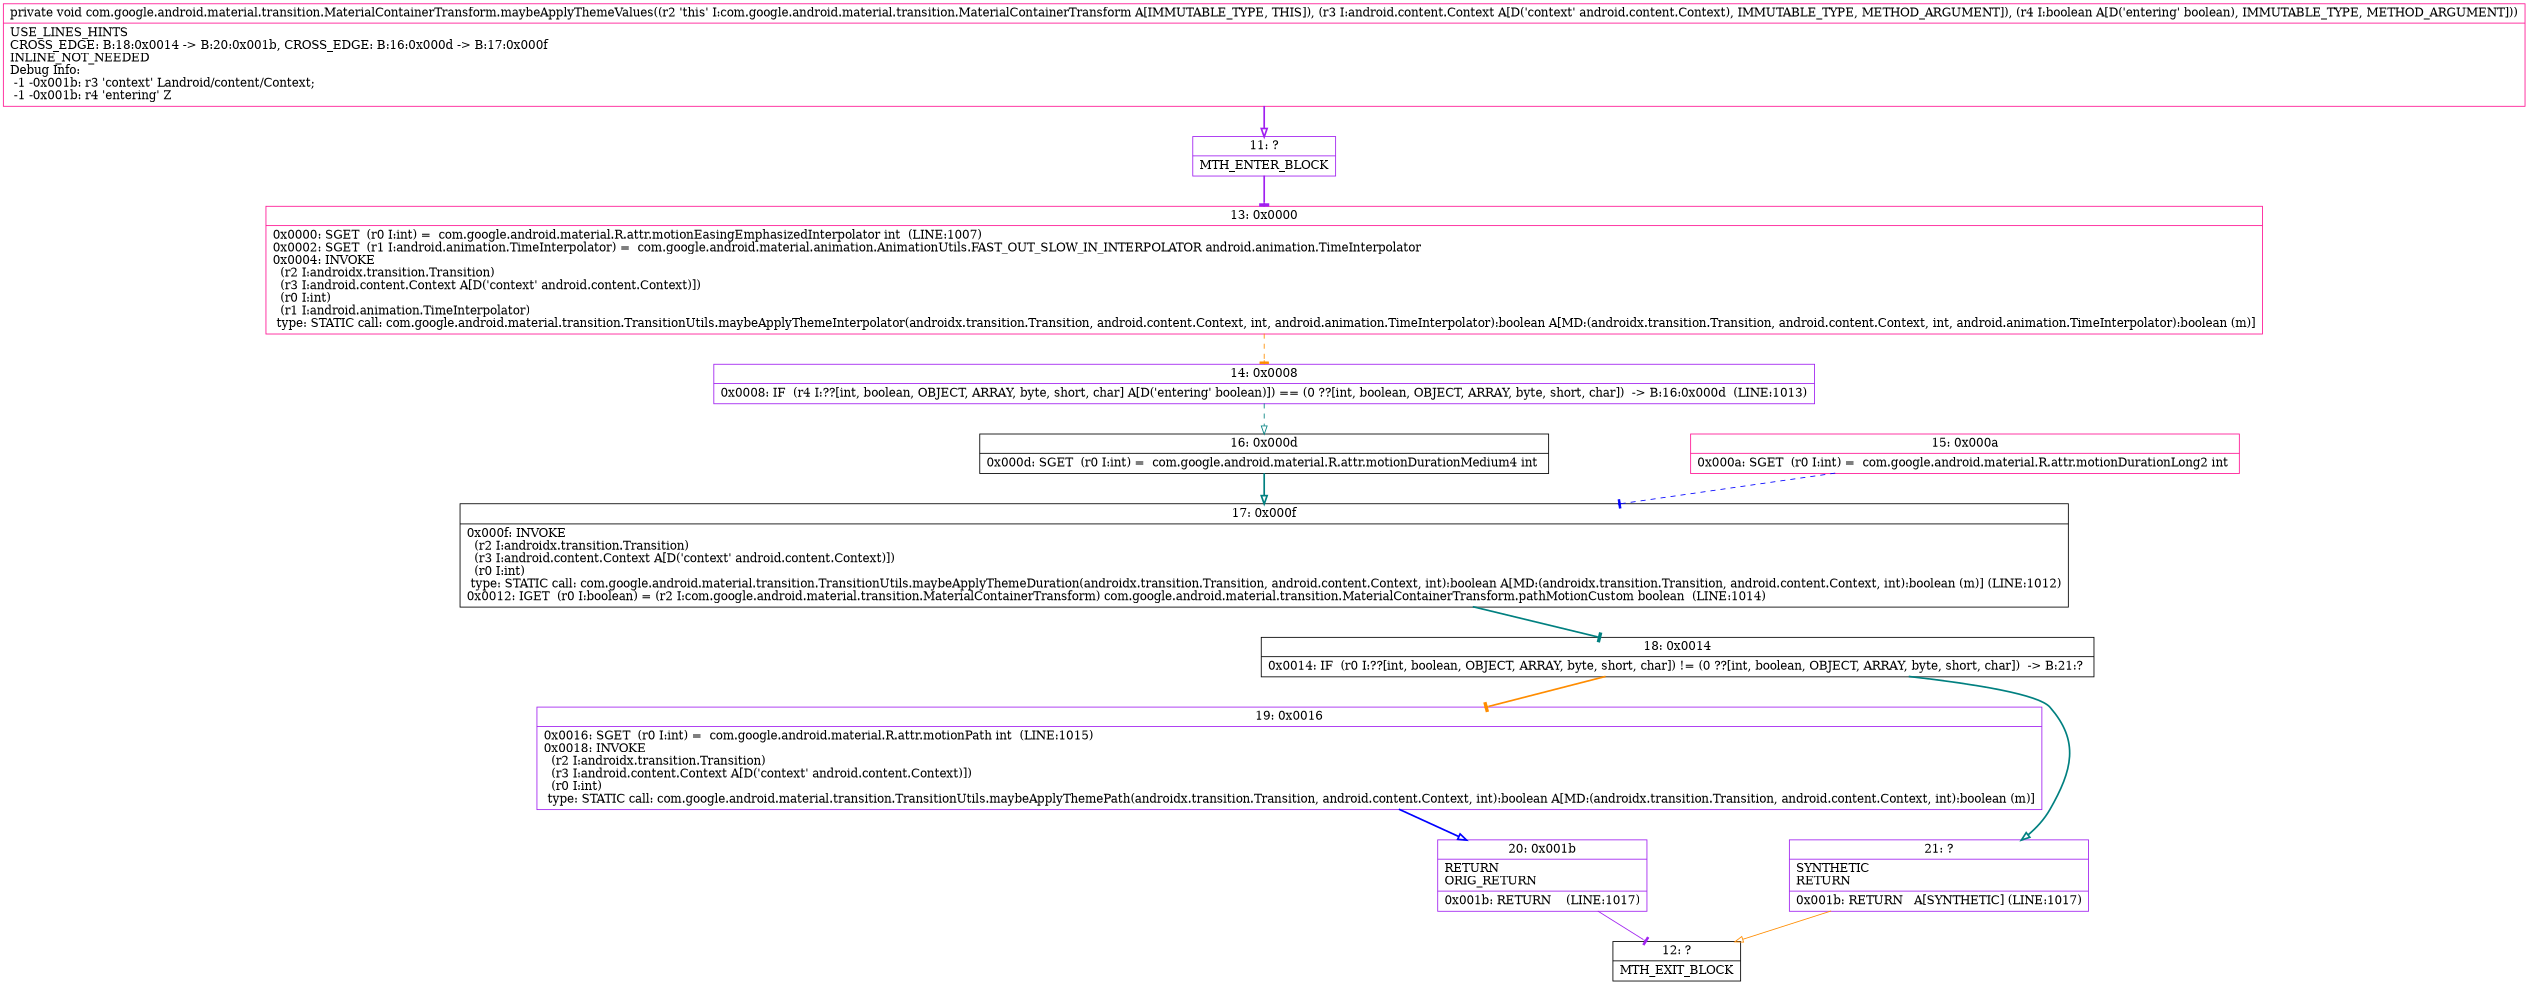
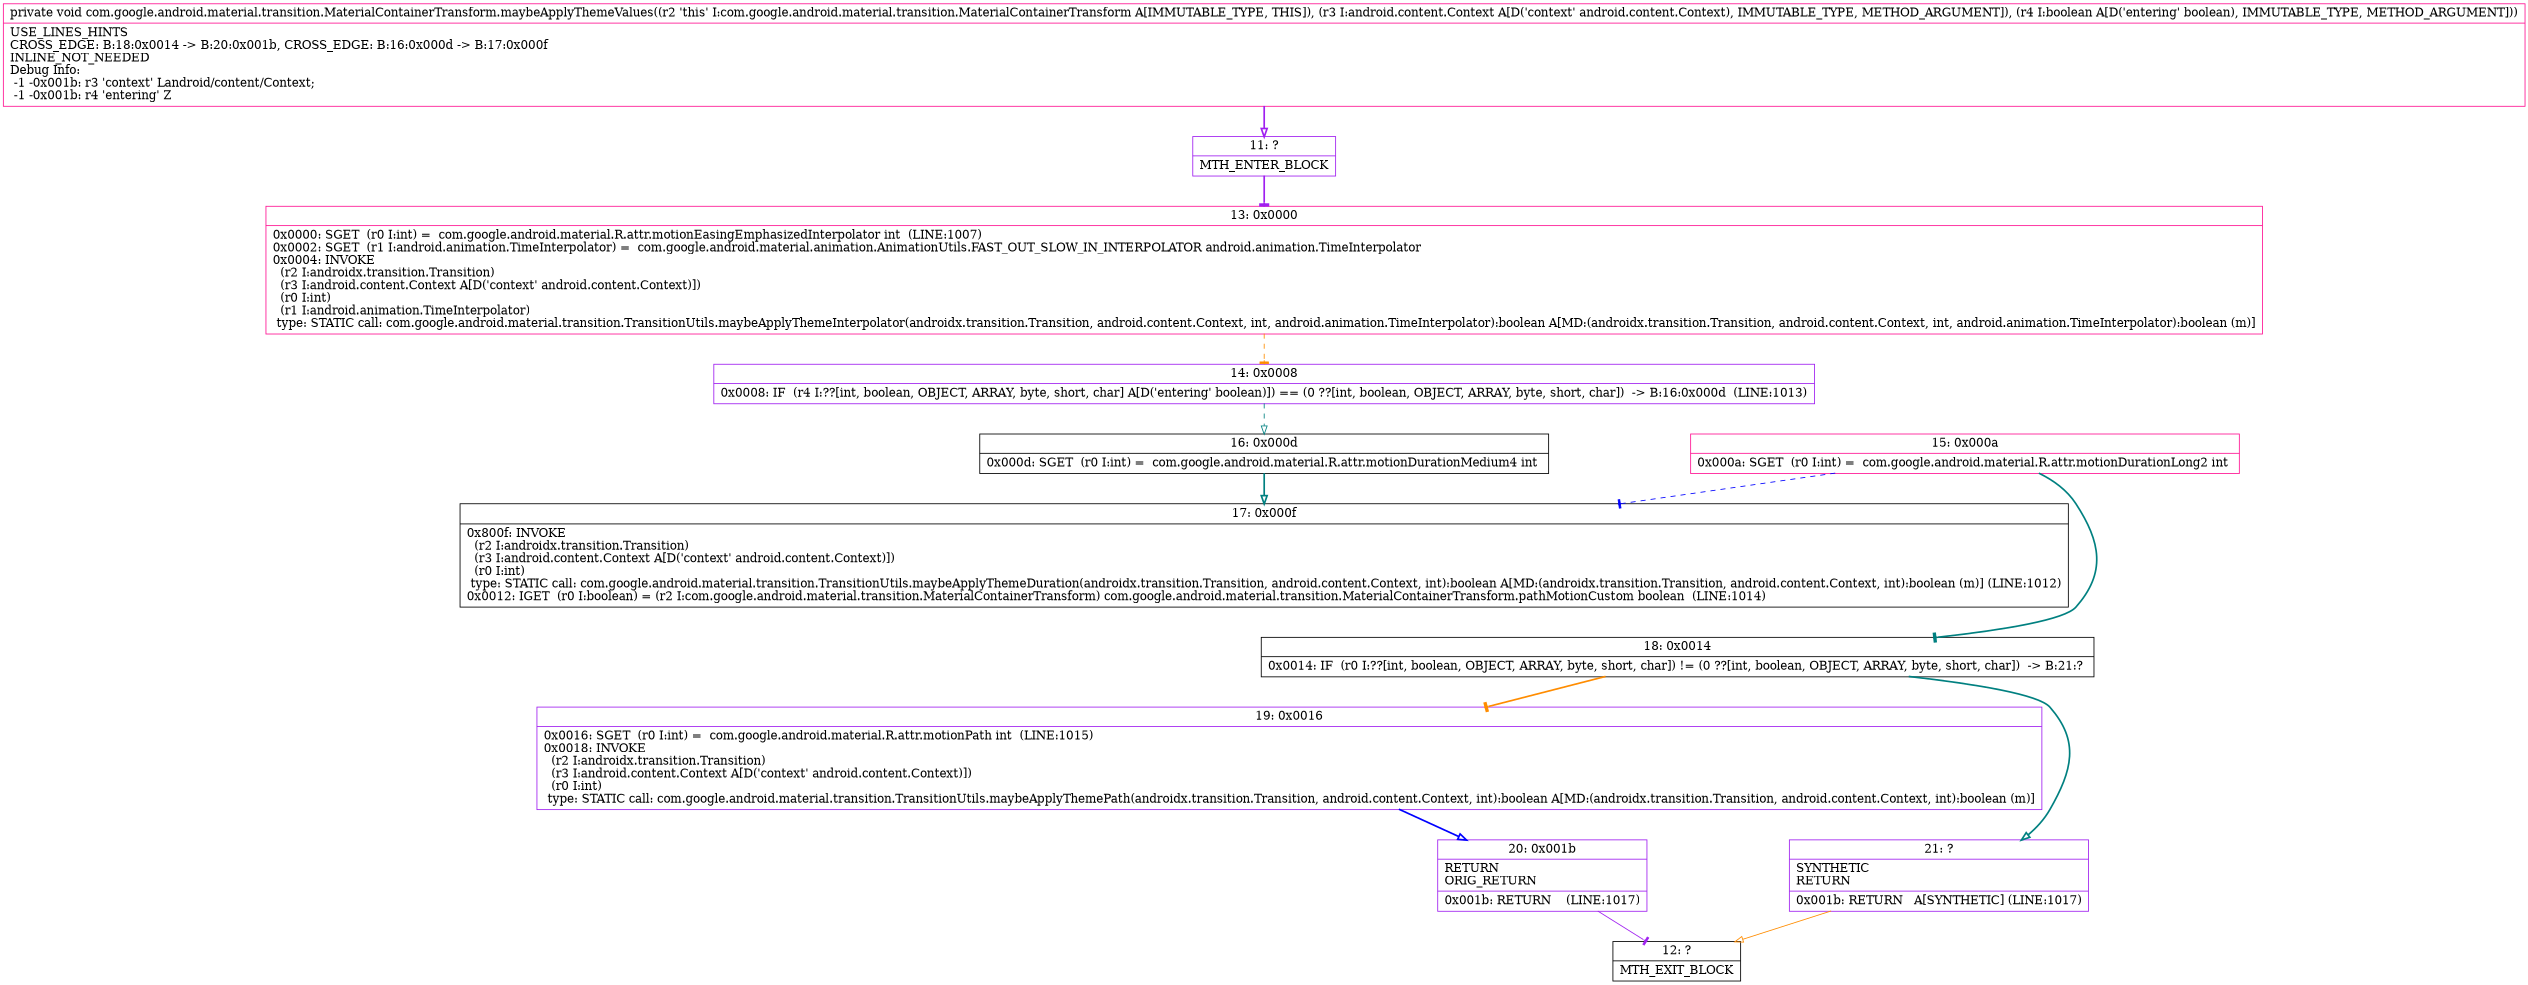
(520, 534) -> (520, 534)
(1535, 622) -> (2082, 599)
